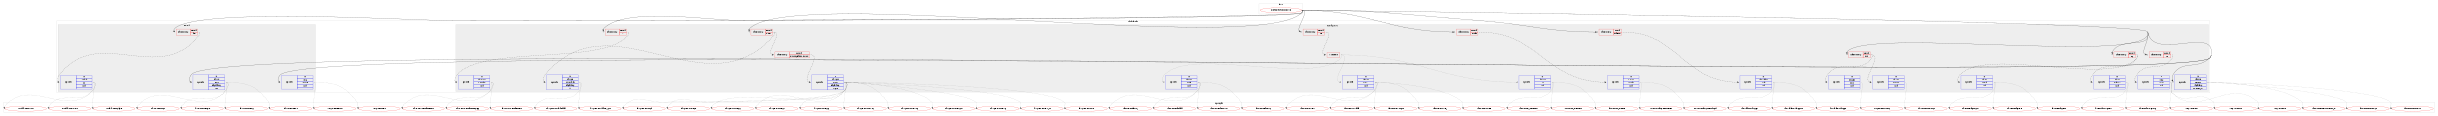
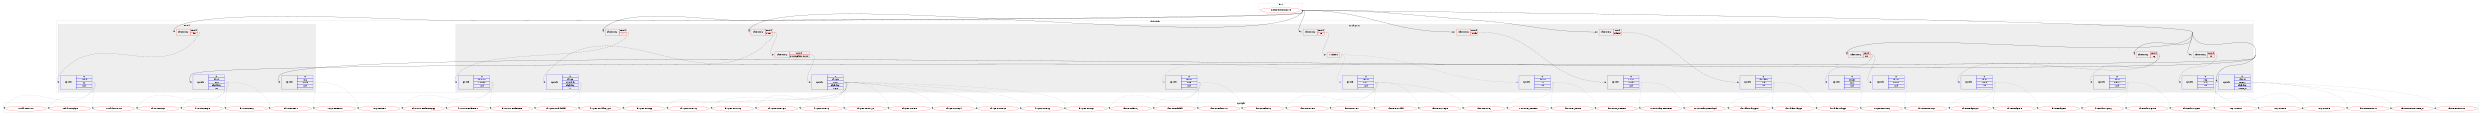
none -> (2147, 109)
(2368, 109) -> (2457, 109)
